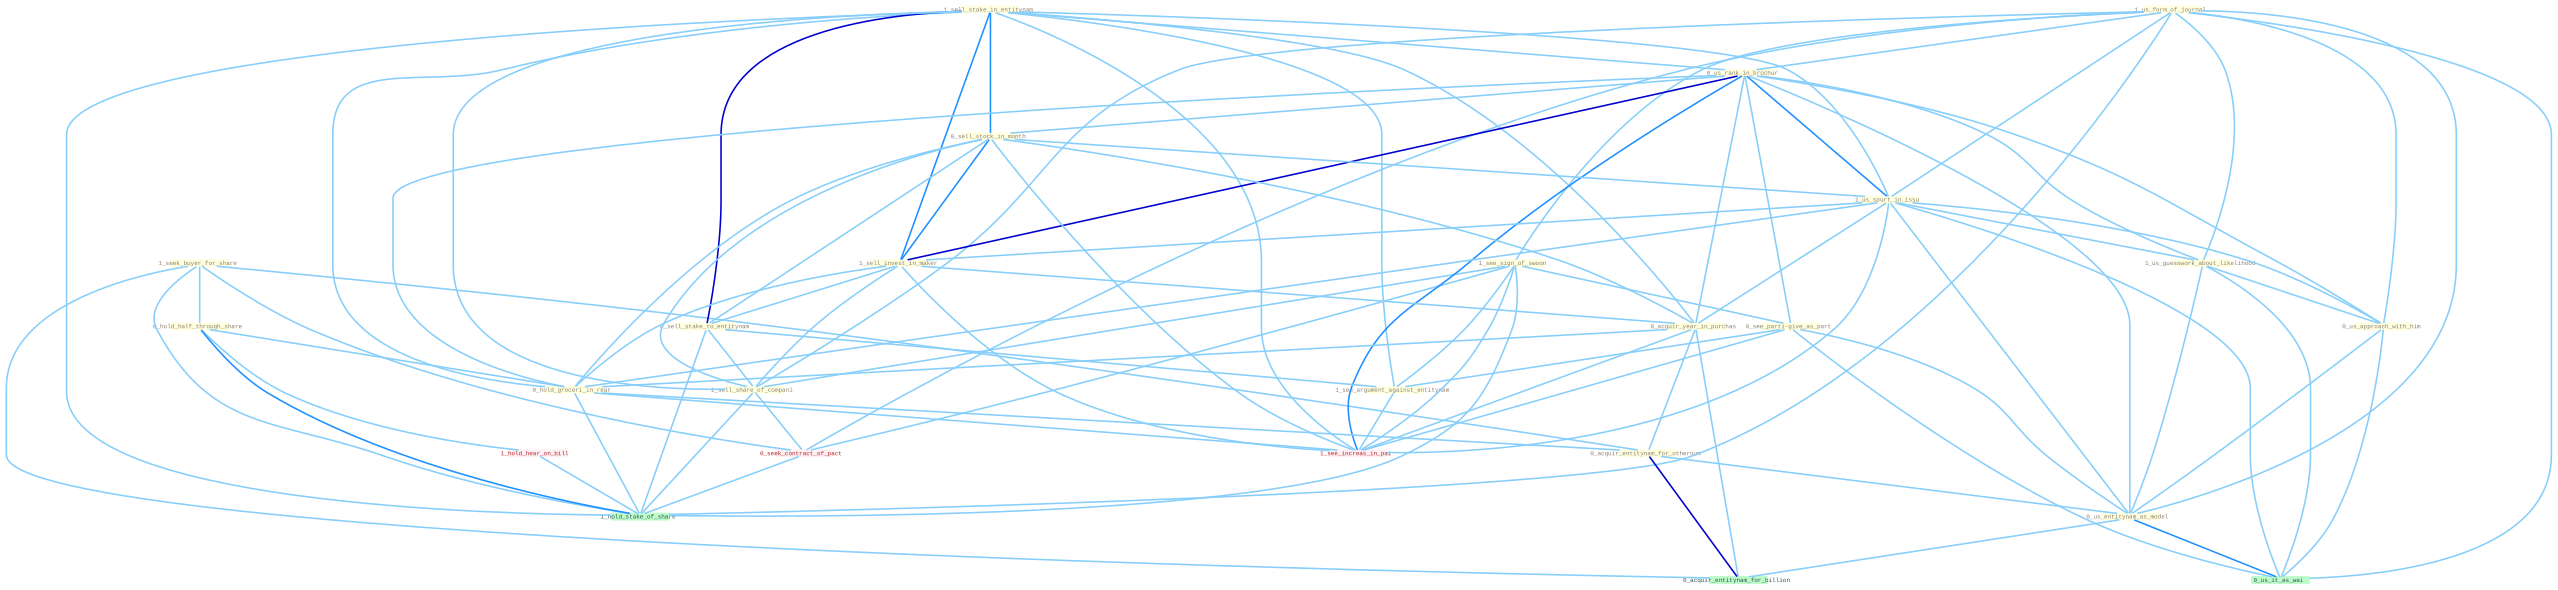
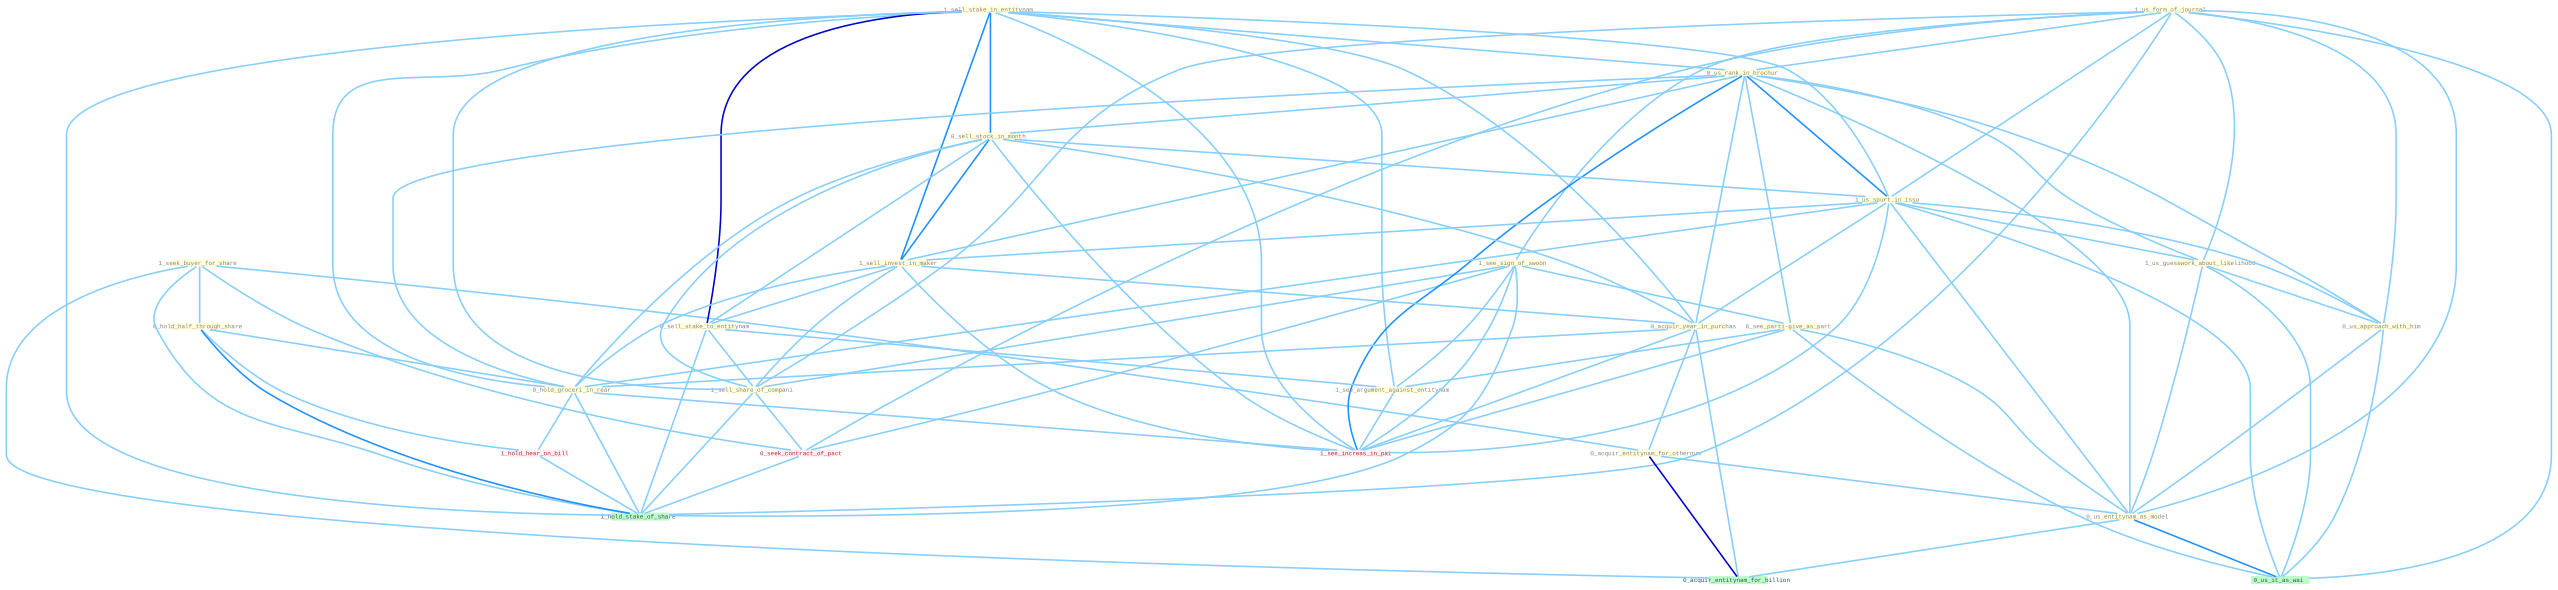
(1302, 173) -> (1302, 173)
(1086, 420) -> (555, 421)
